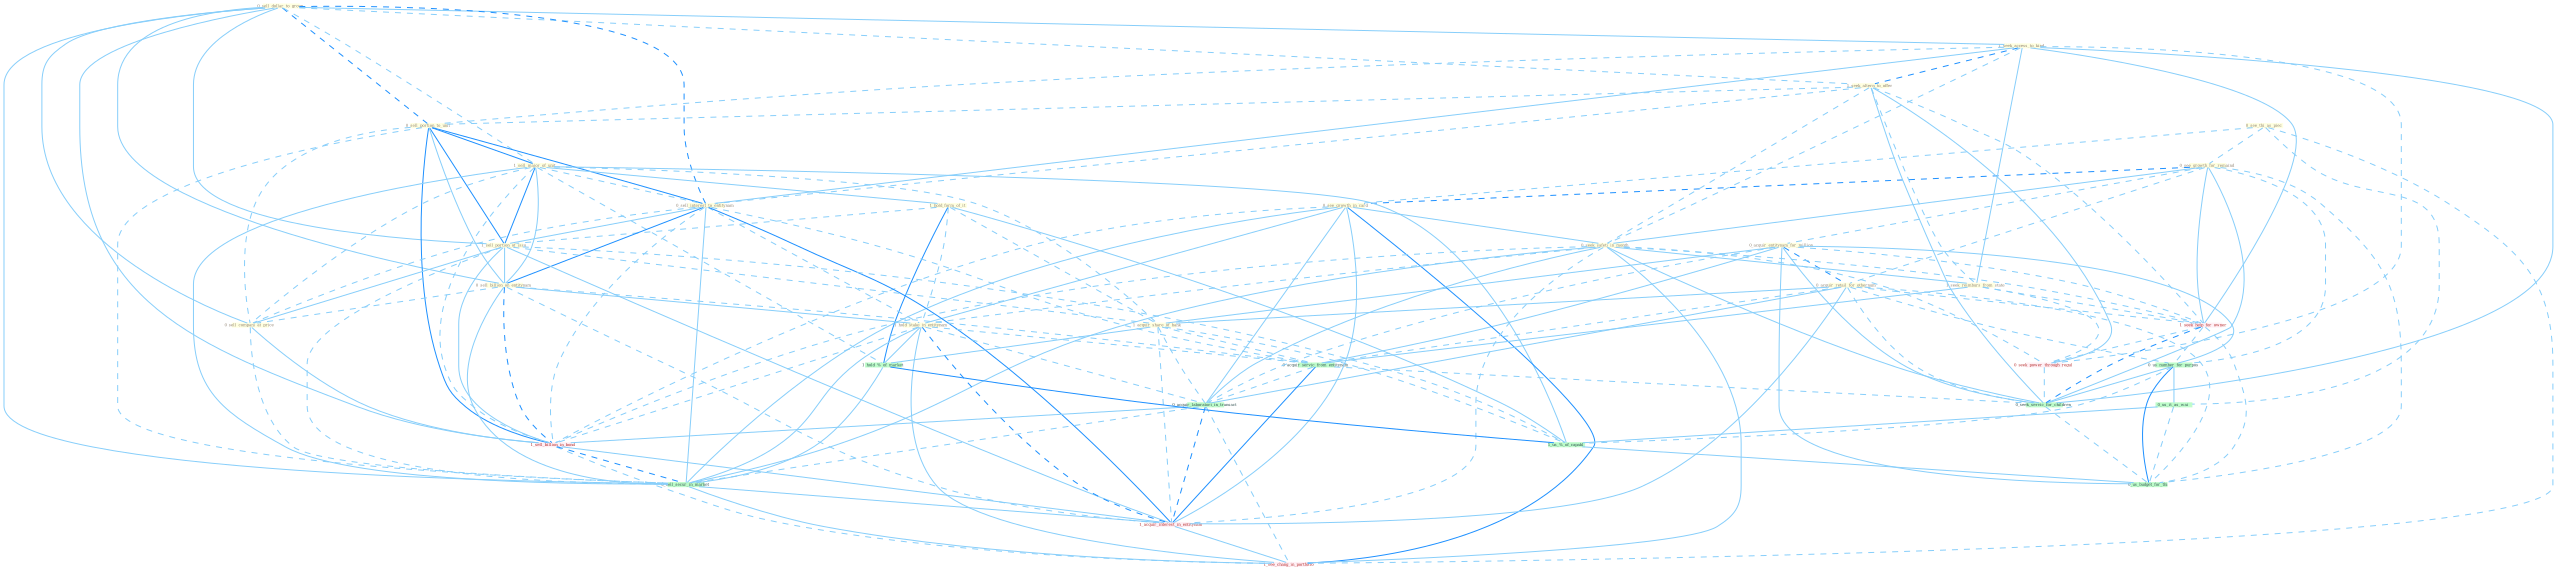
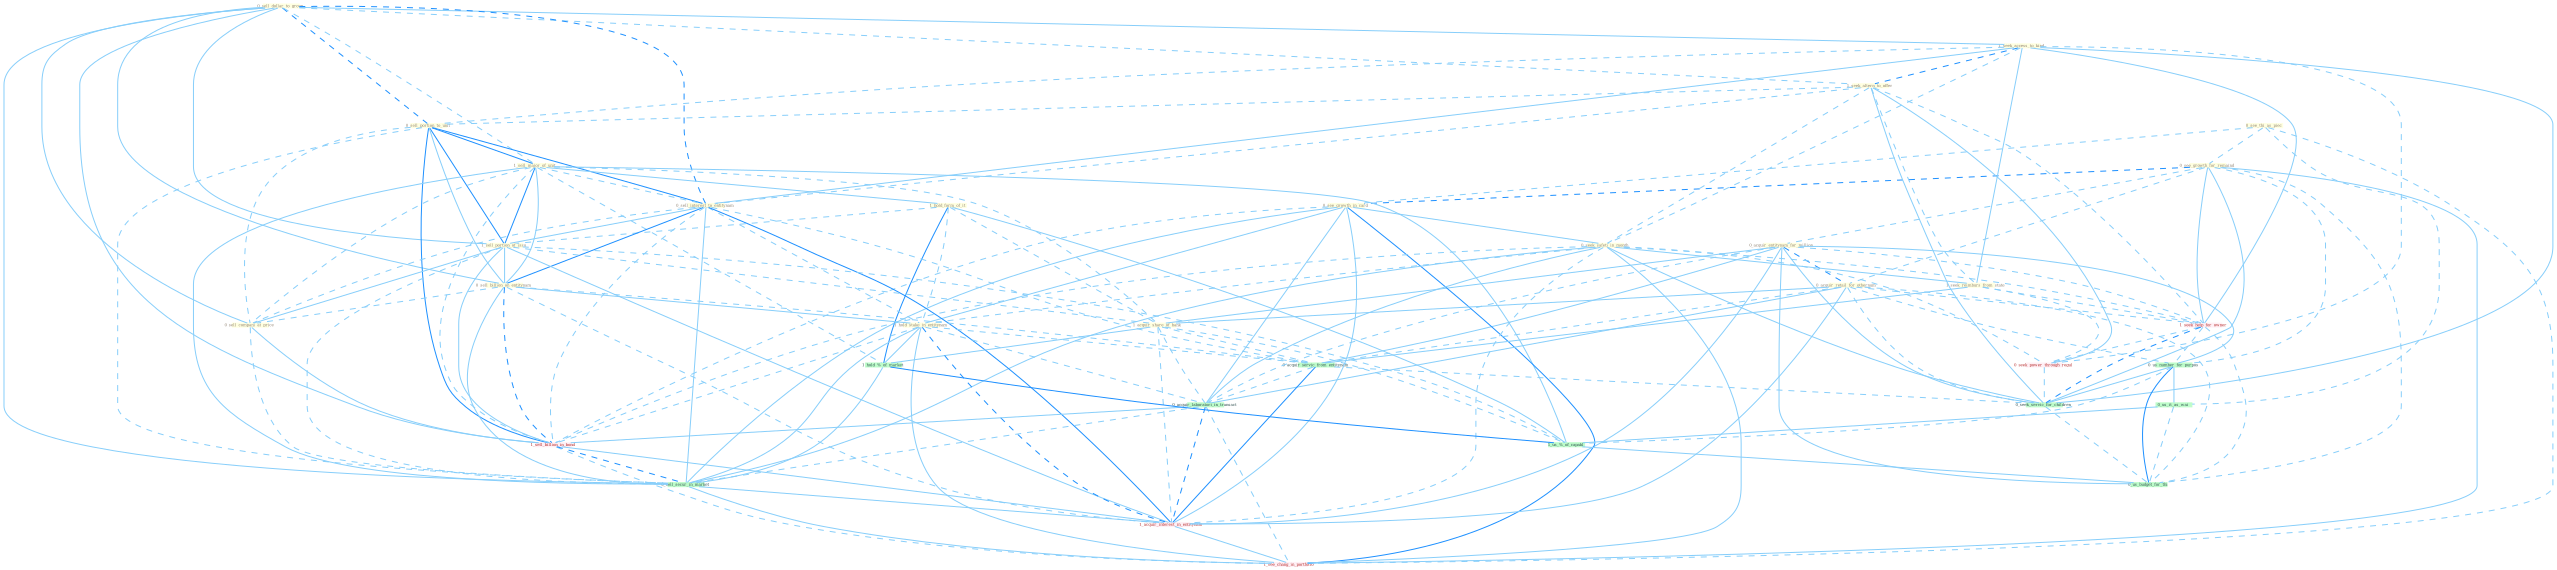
(1907, 205) -> (2196, 533)
none -> (1530, 474)
